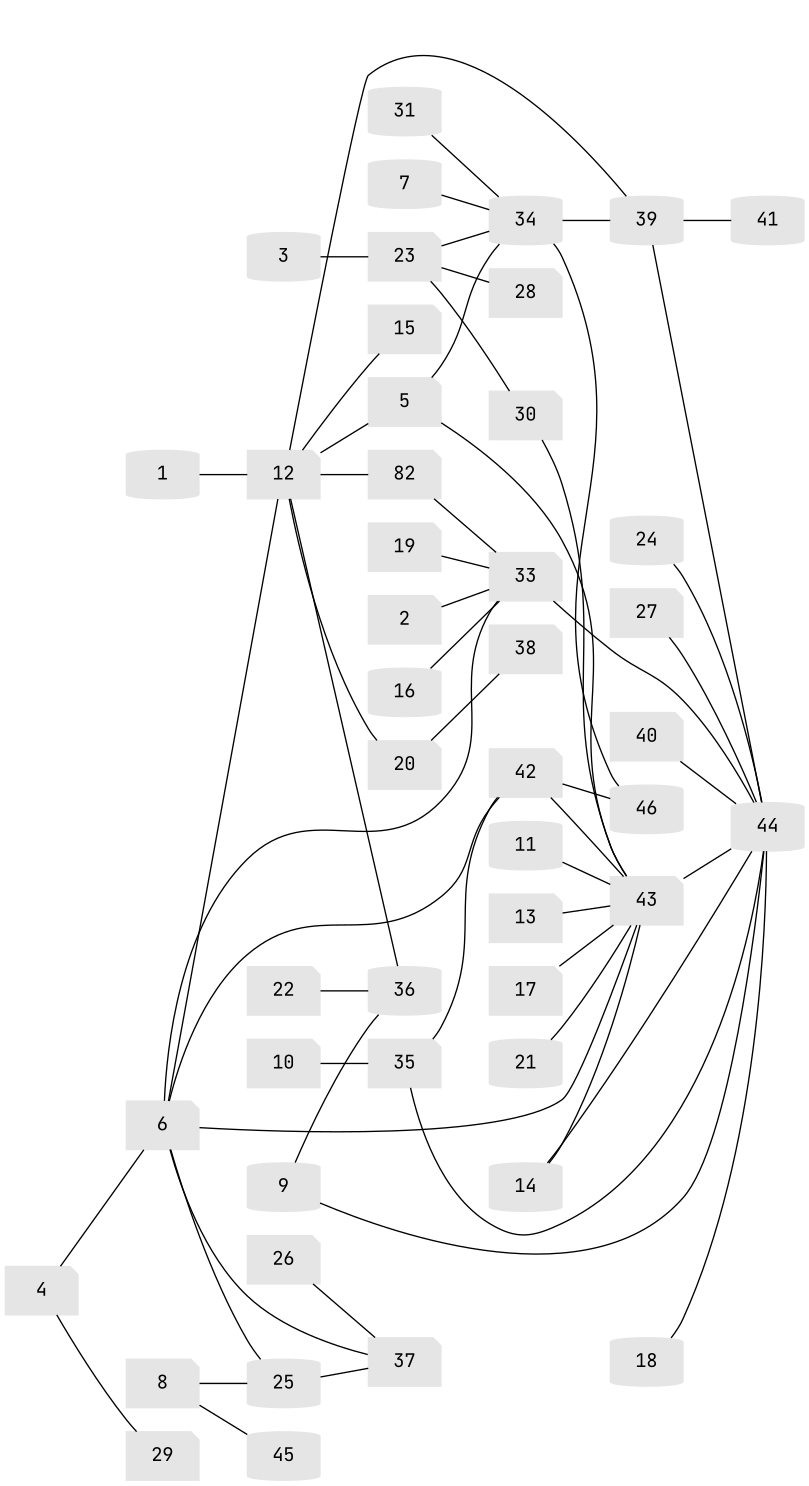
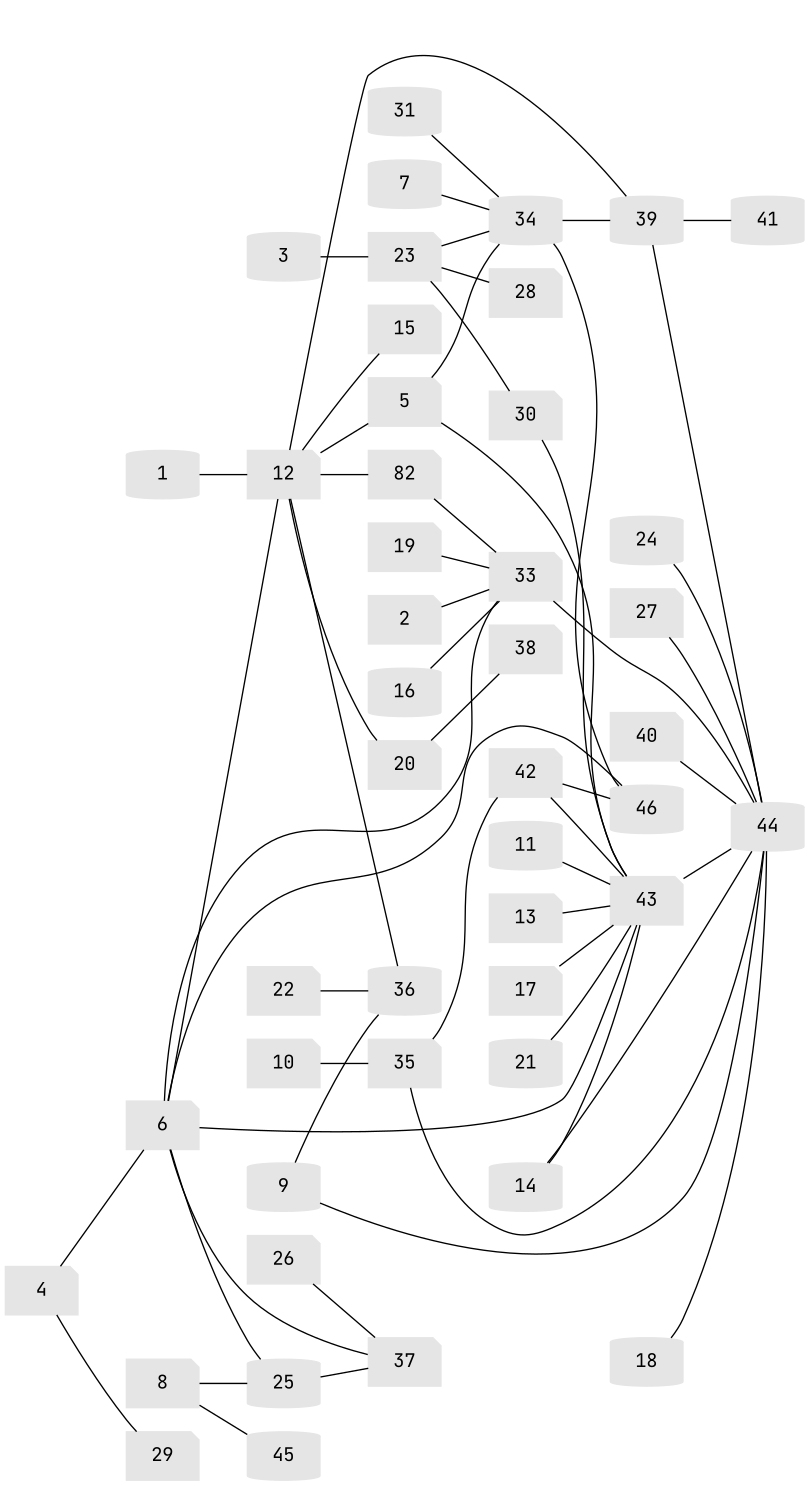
(318, 926) -> (362, 876)
